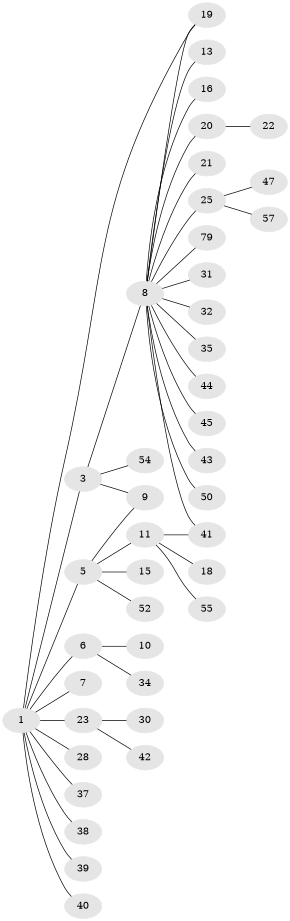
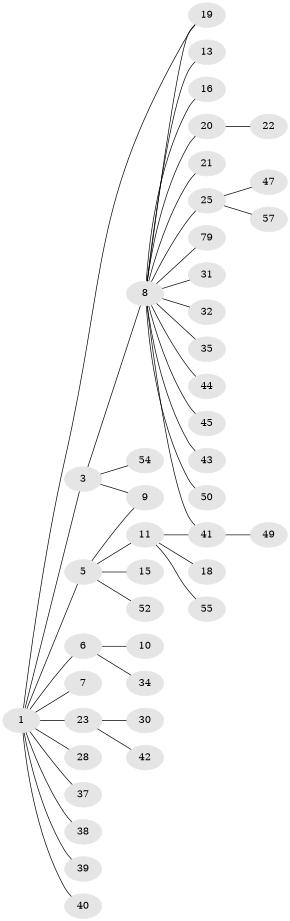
none -> (269, 535)
